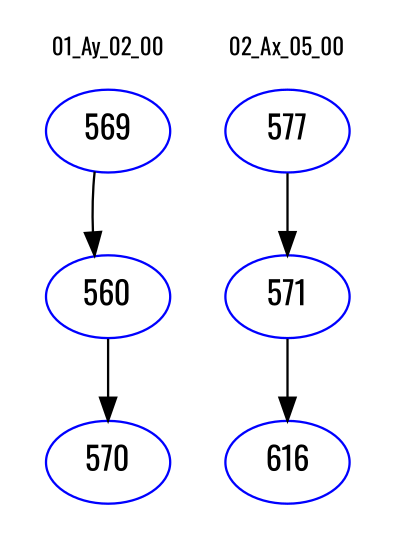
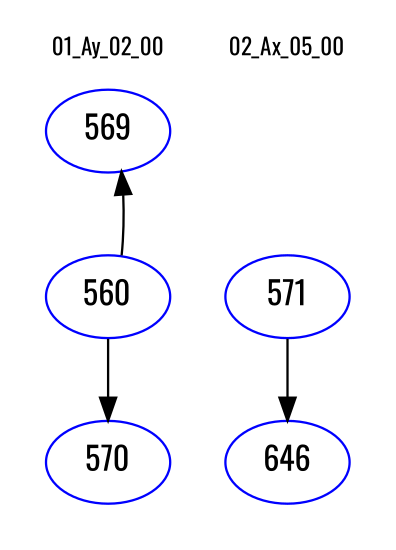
(288, 131) -> none
(93, 202) -> (123, 225)
(288, 462) -> (288, 462)
